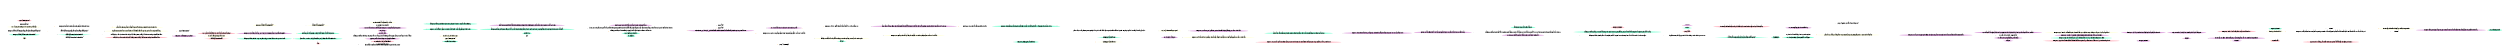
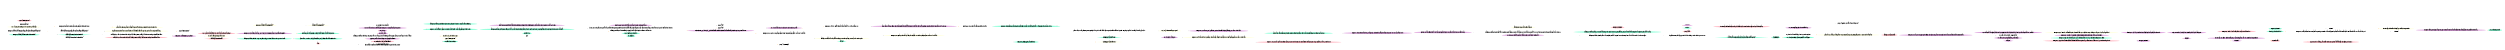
(383, 23) -> none
(1523, 27) -> (1523, 27)
(2275, 31) -> (2275, 31)
none -> (1890, 35)
(24, 38) -> none
